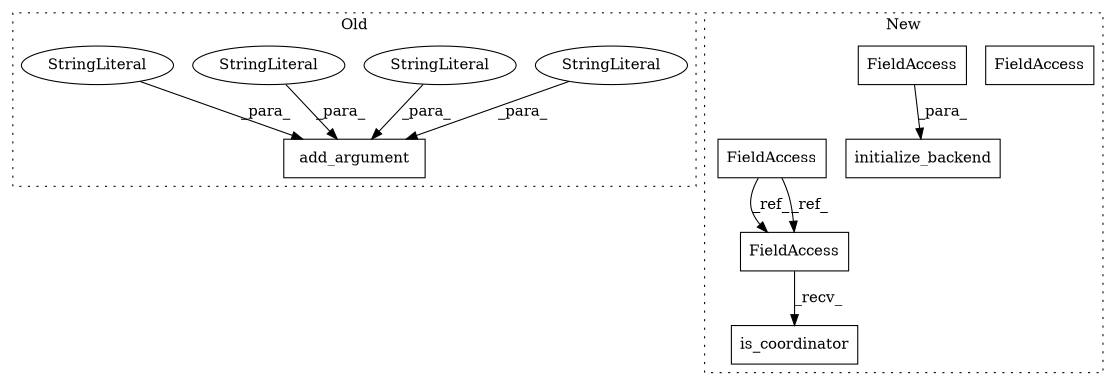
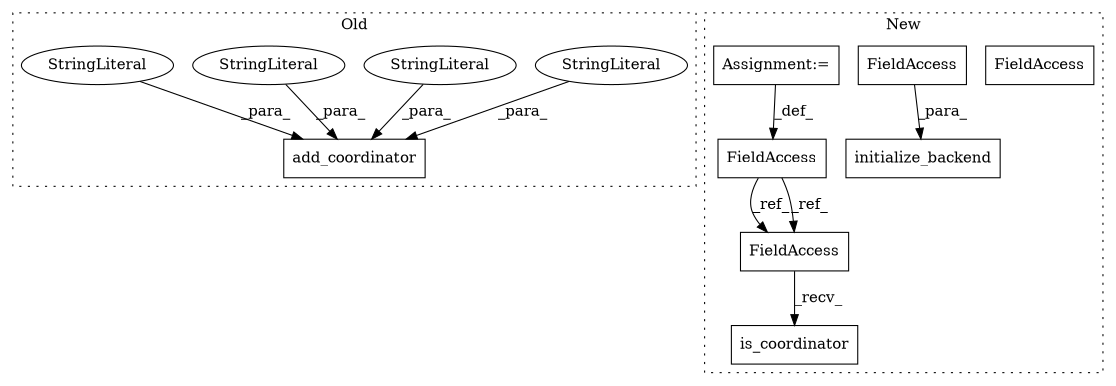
none -> (776, 65)
(354, 158) -> (354, 158)
